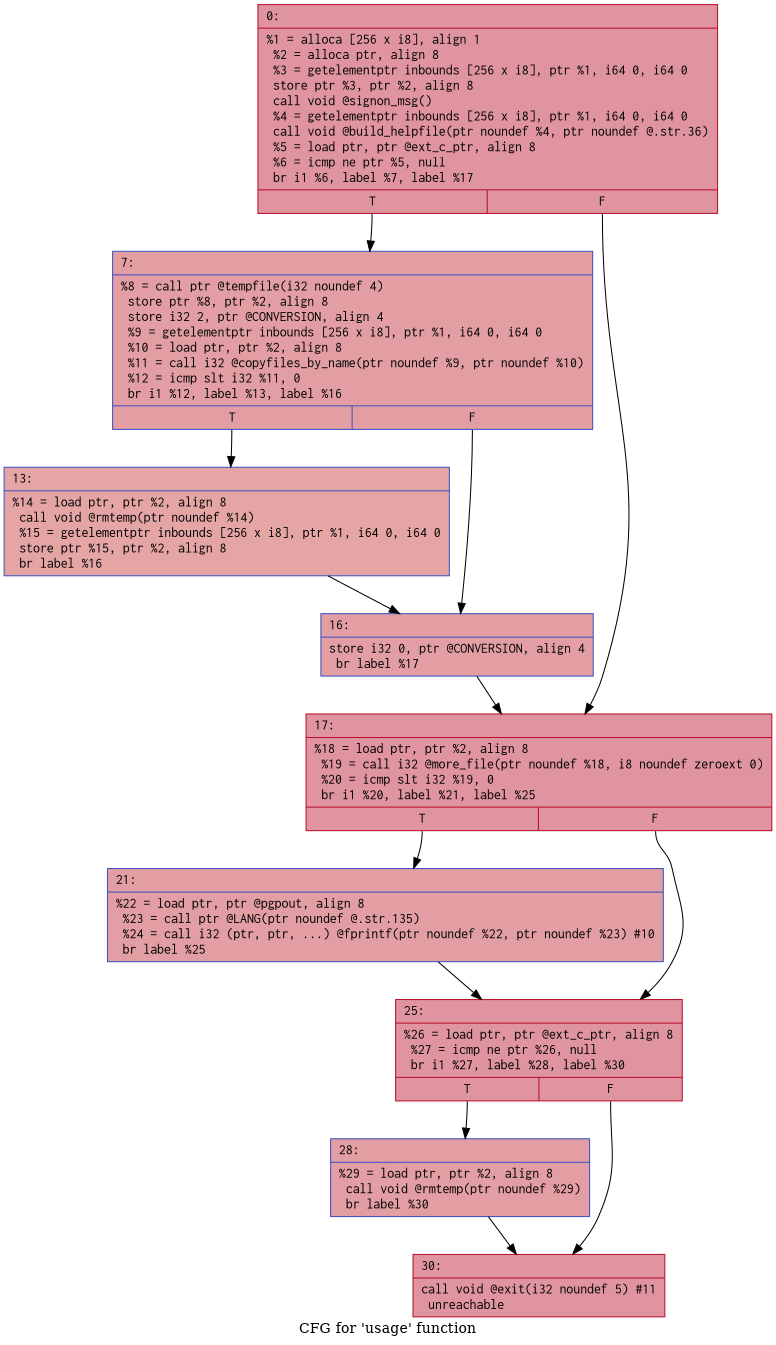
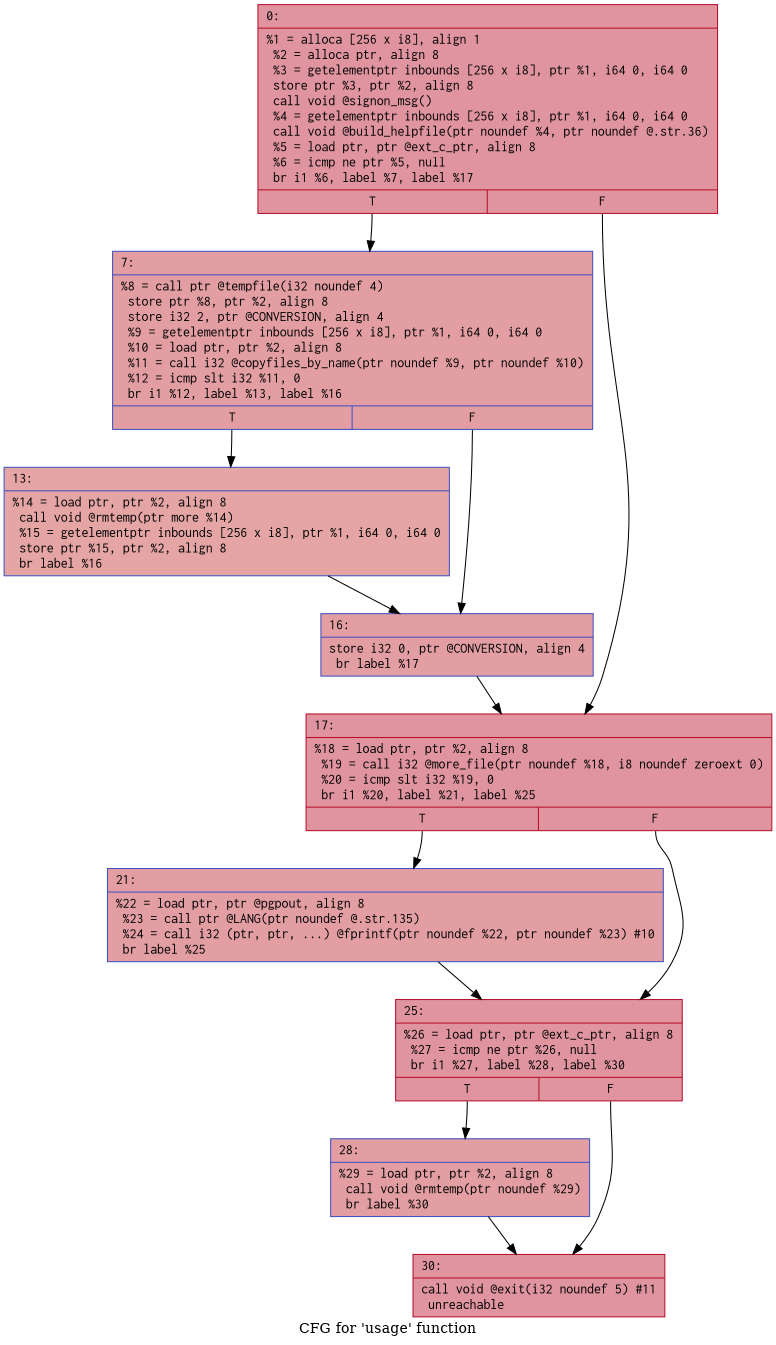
(134, 517) -> (123, 517)
